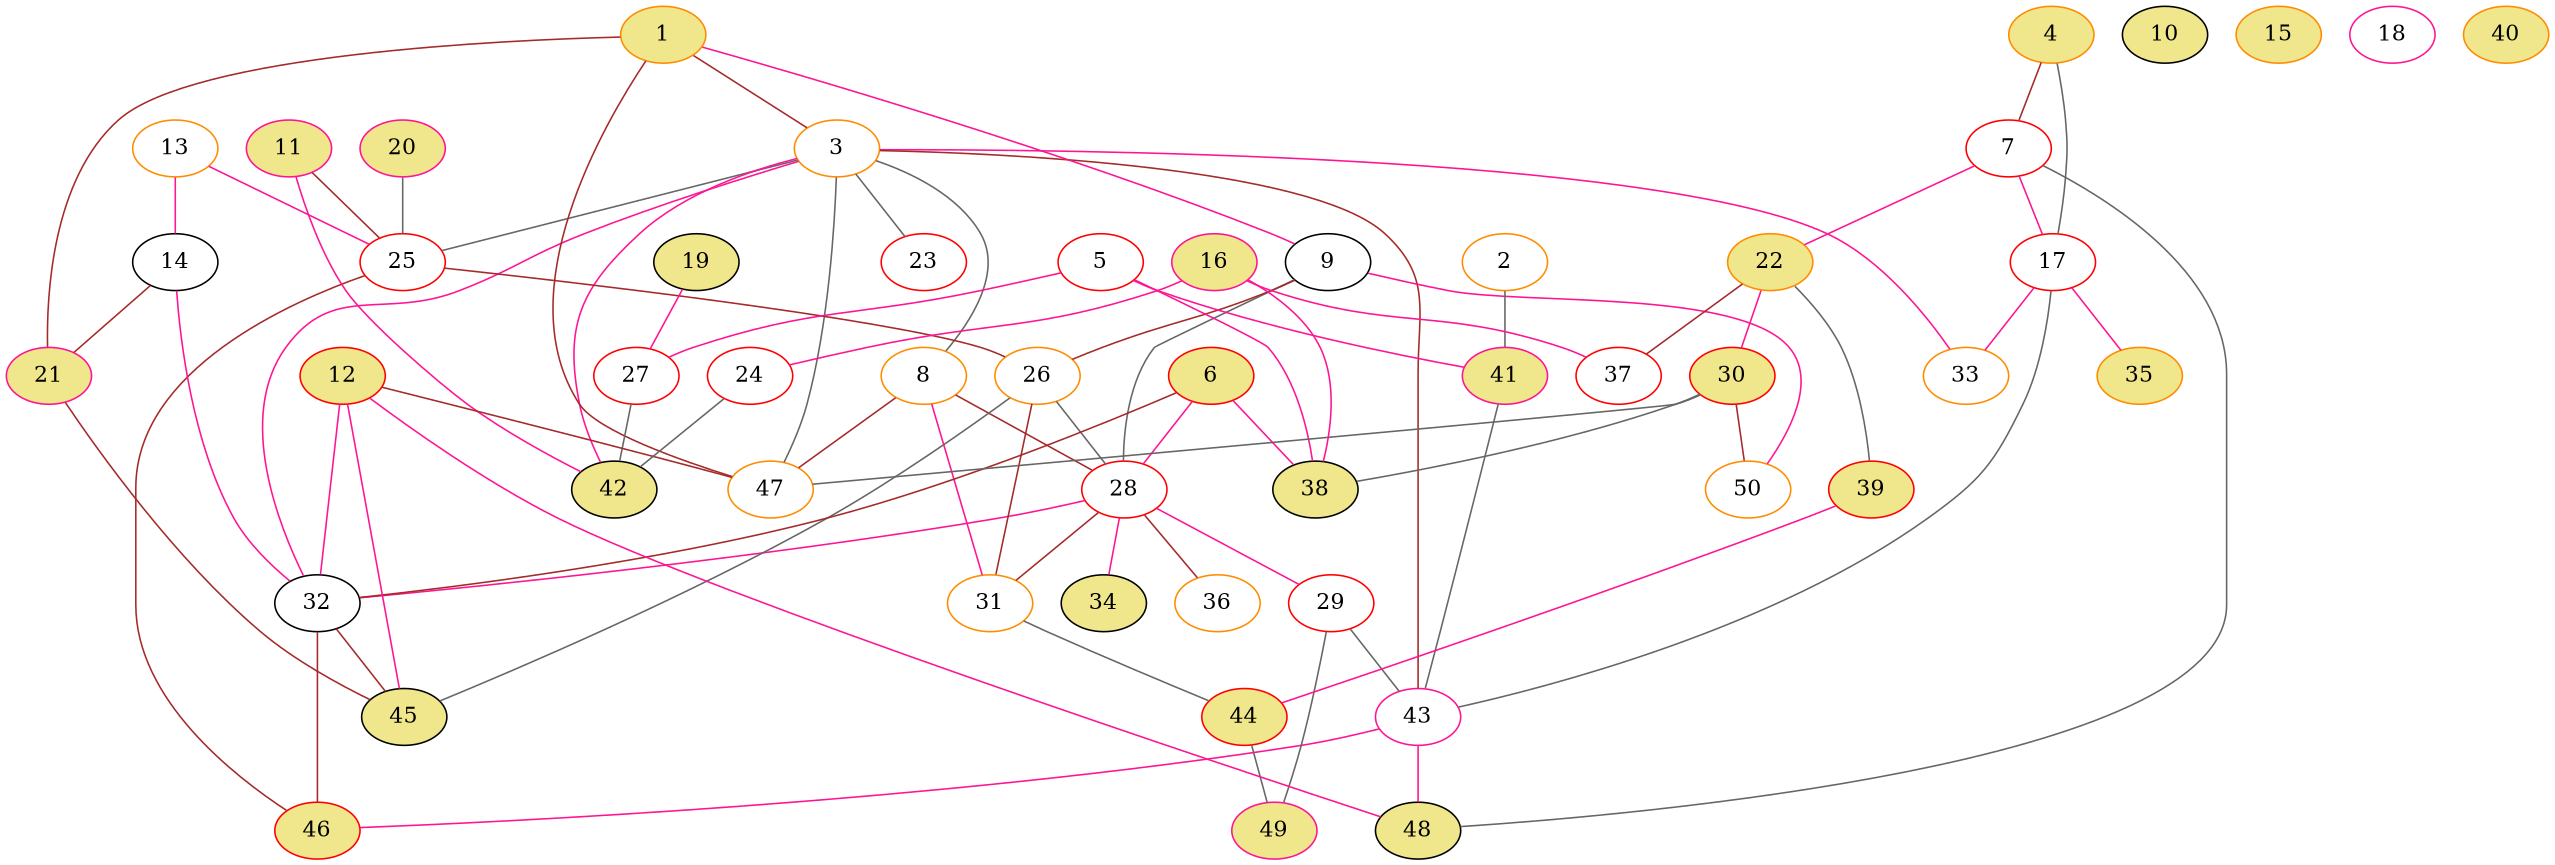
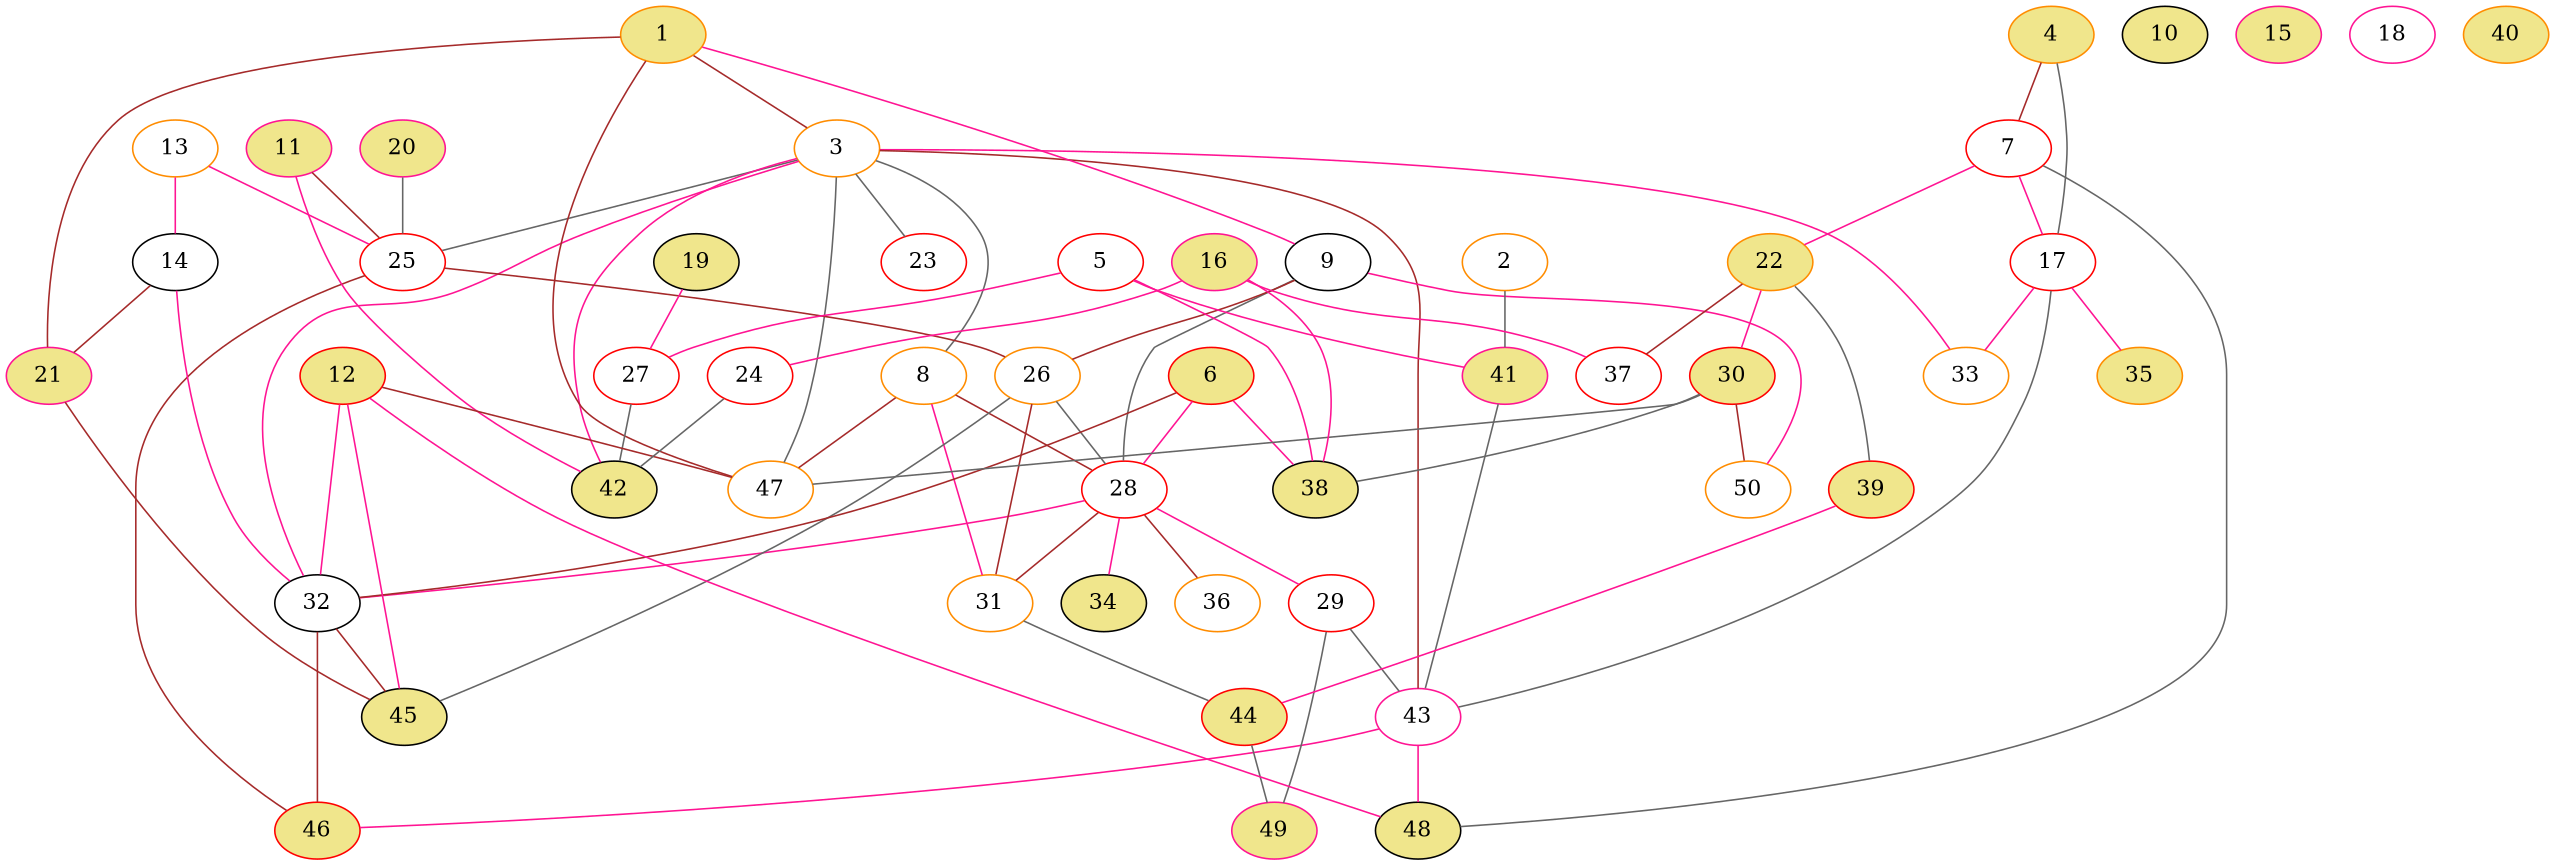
(2279, 35) -> (2279, 35)
